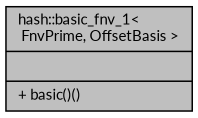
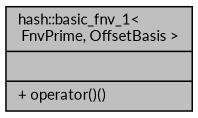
(50, 95) -> (63, 95)
